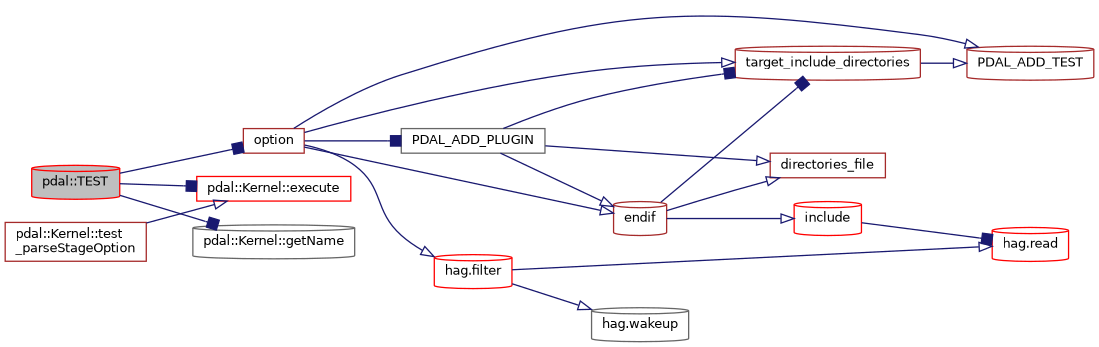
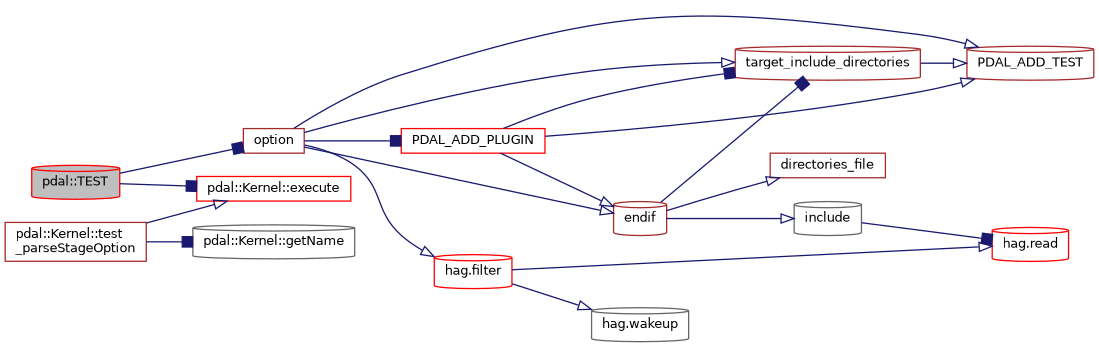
(473, 141) -> (473, 141)
(651, 153) -> (744, 118)
(163, 208) -> (163, 242)
(828, 219) -> (828, 219)
